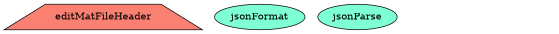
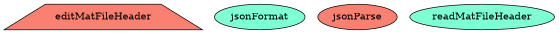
(358, 17) -> (358, 17)
none -> (482, 17)
